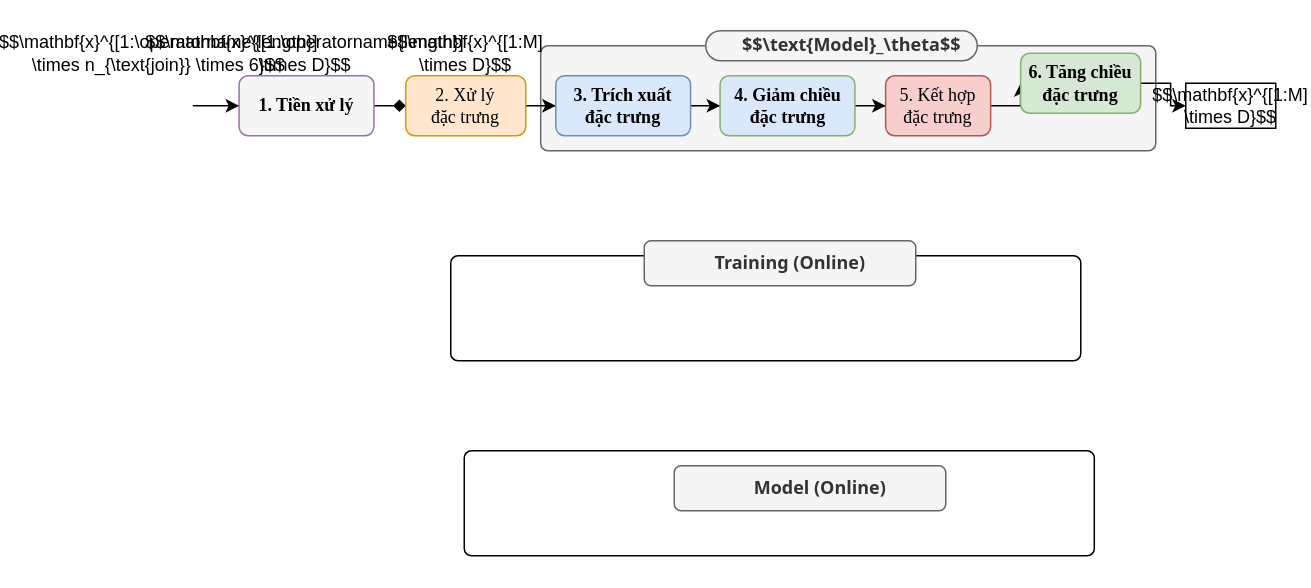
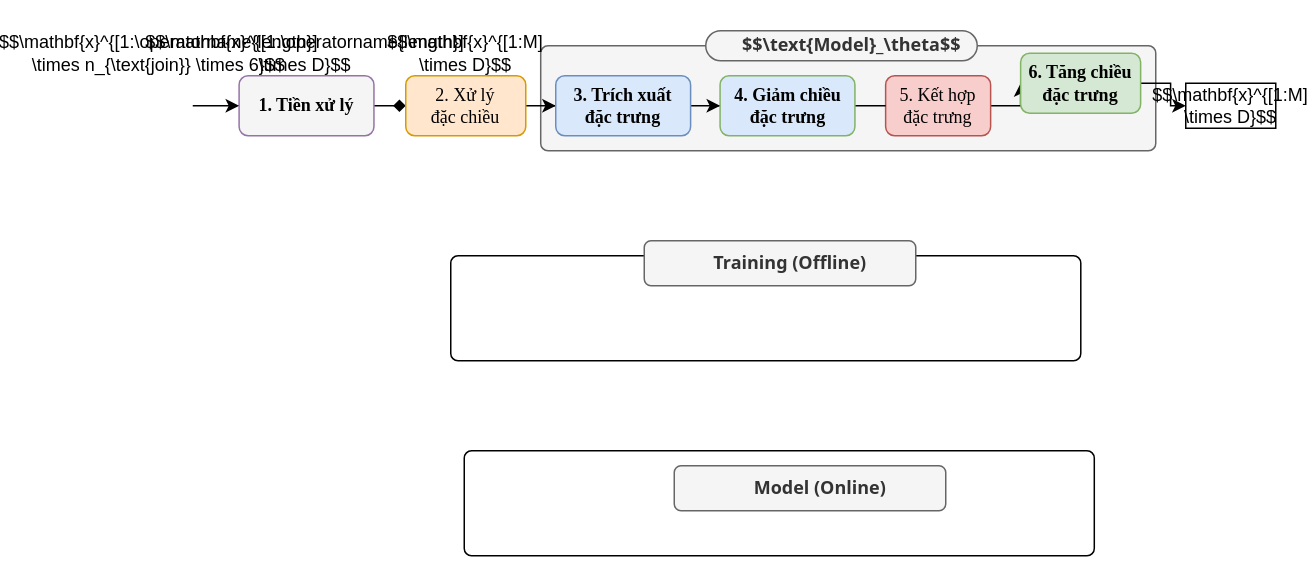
(466, 106) -> (466, 106)
(874, 106) -> (878, 106)
(791, 263) -> (791, 263)
